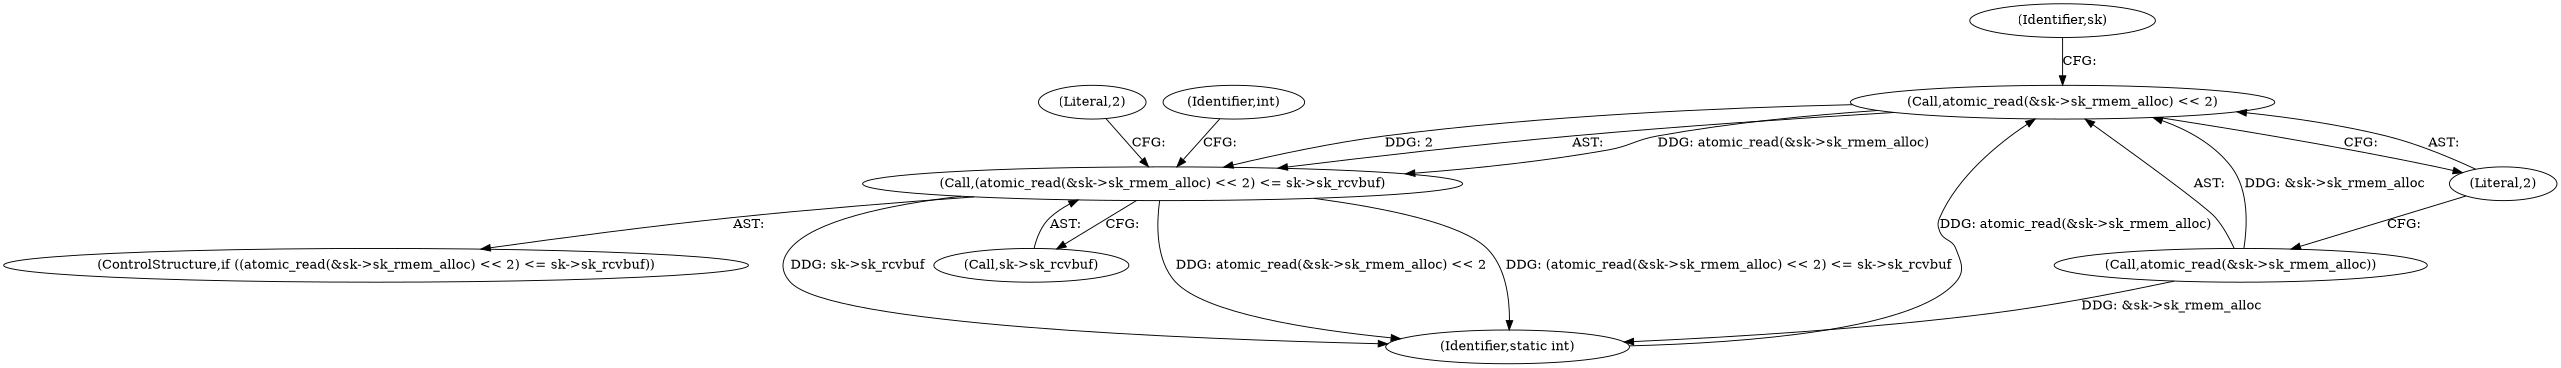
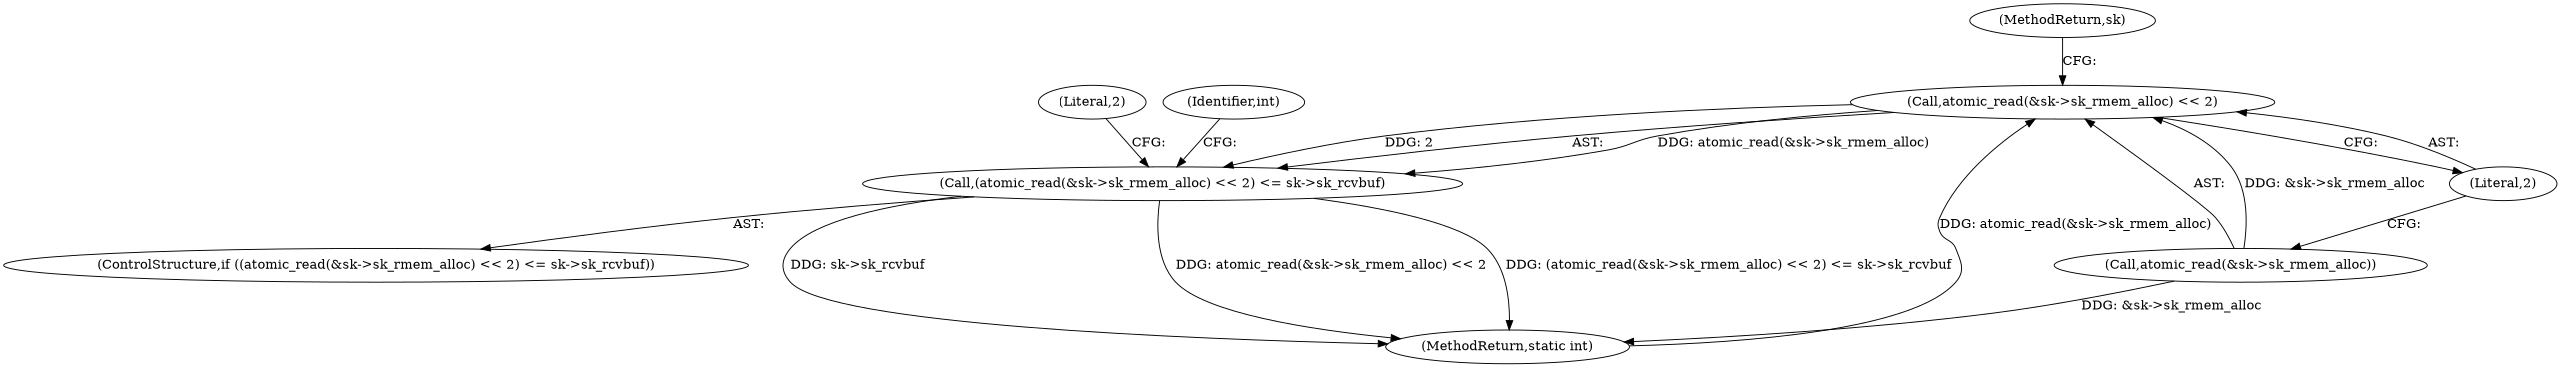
(2063, 21) -> (2063, 21)
(1031, 265) -> none
(1508, 347) -> (1508, 347)
